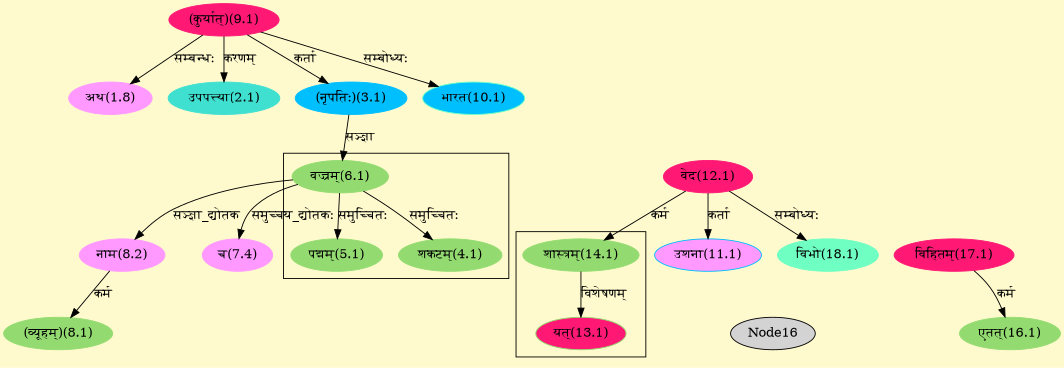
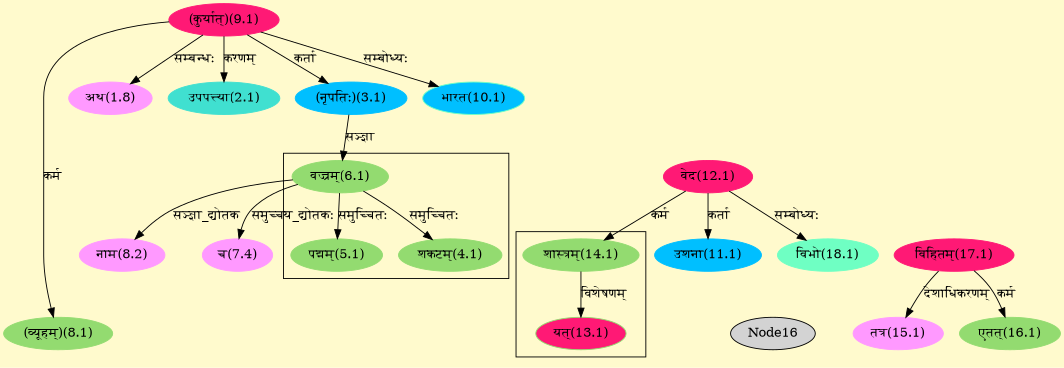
(708, 255) -> (708, 255)
(93, 291) -> (44, 123)
none -> (898, 334)
